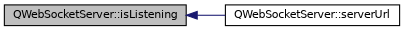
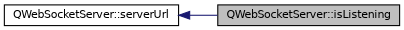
(211, 15) -> (204, 15)
